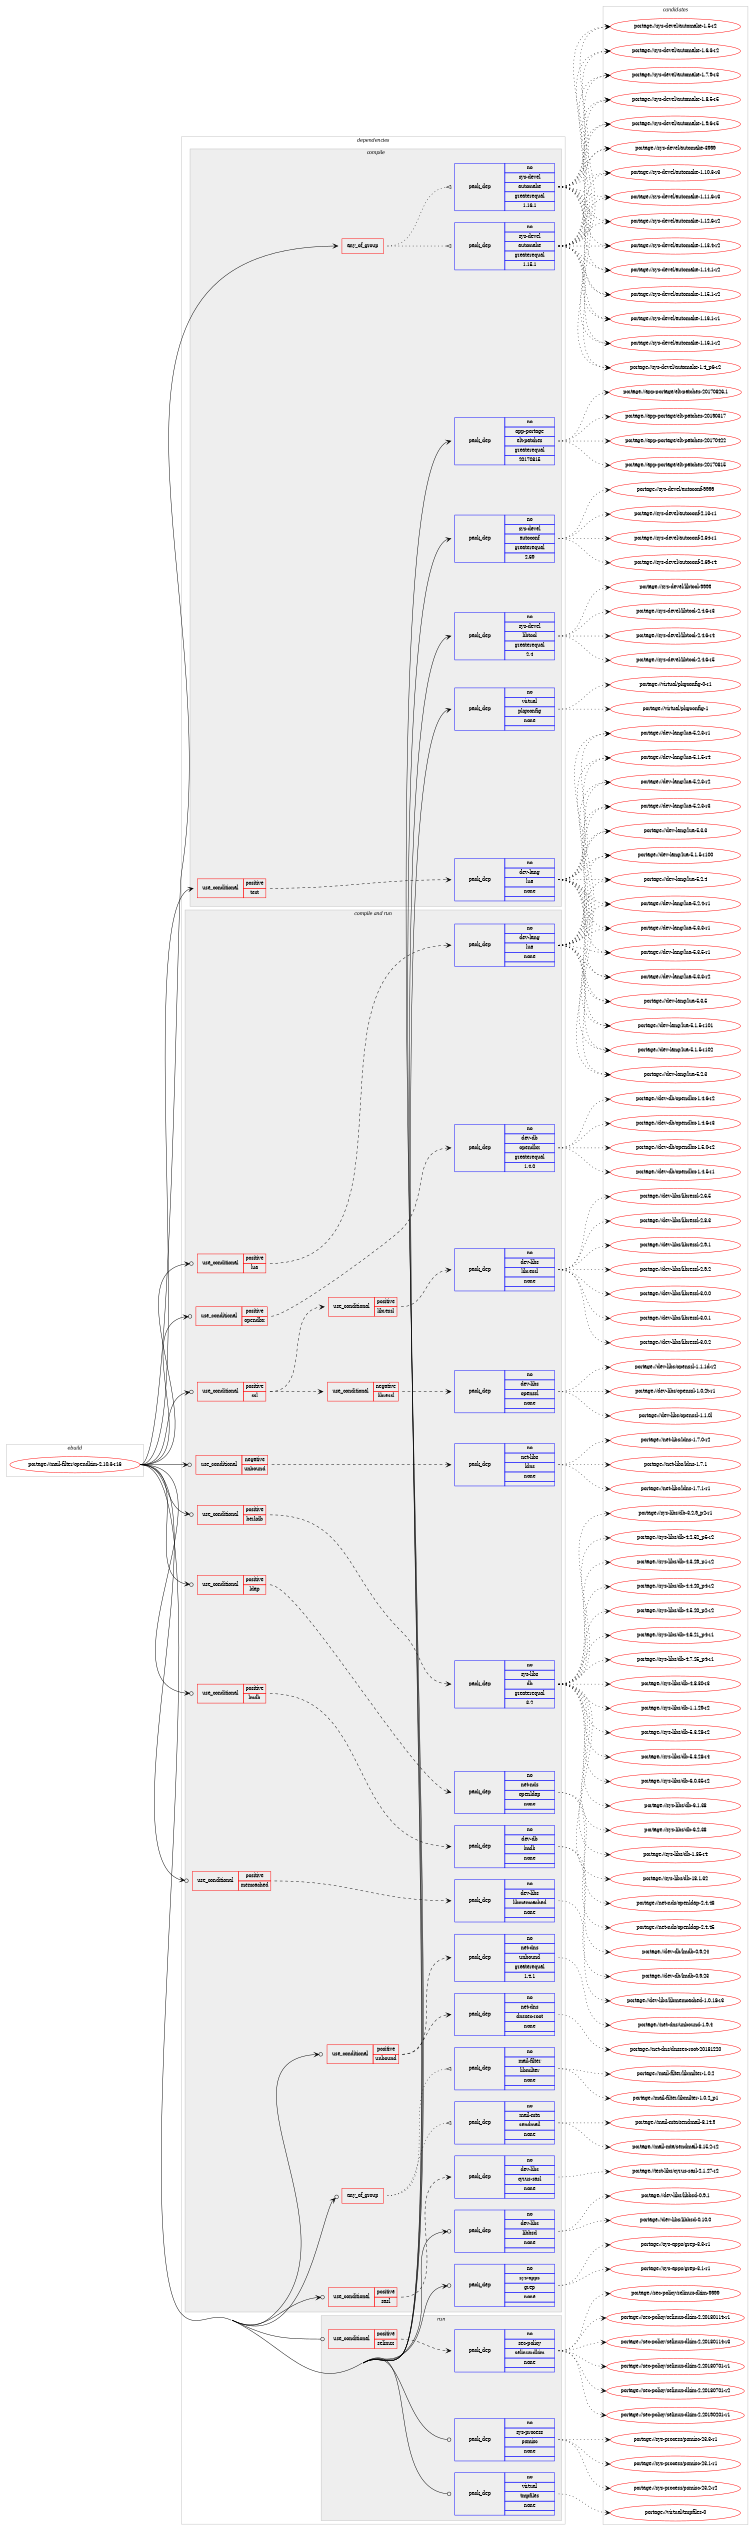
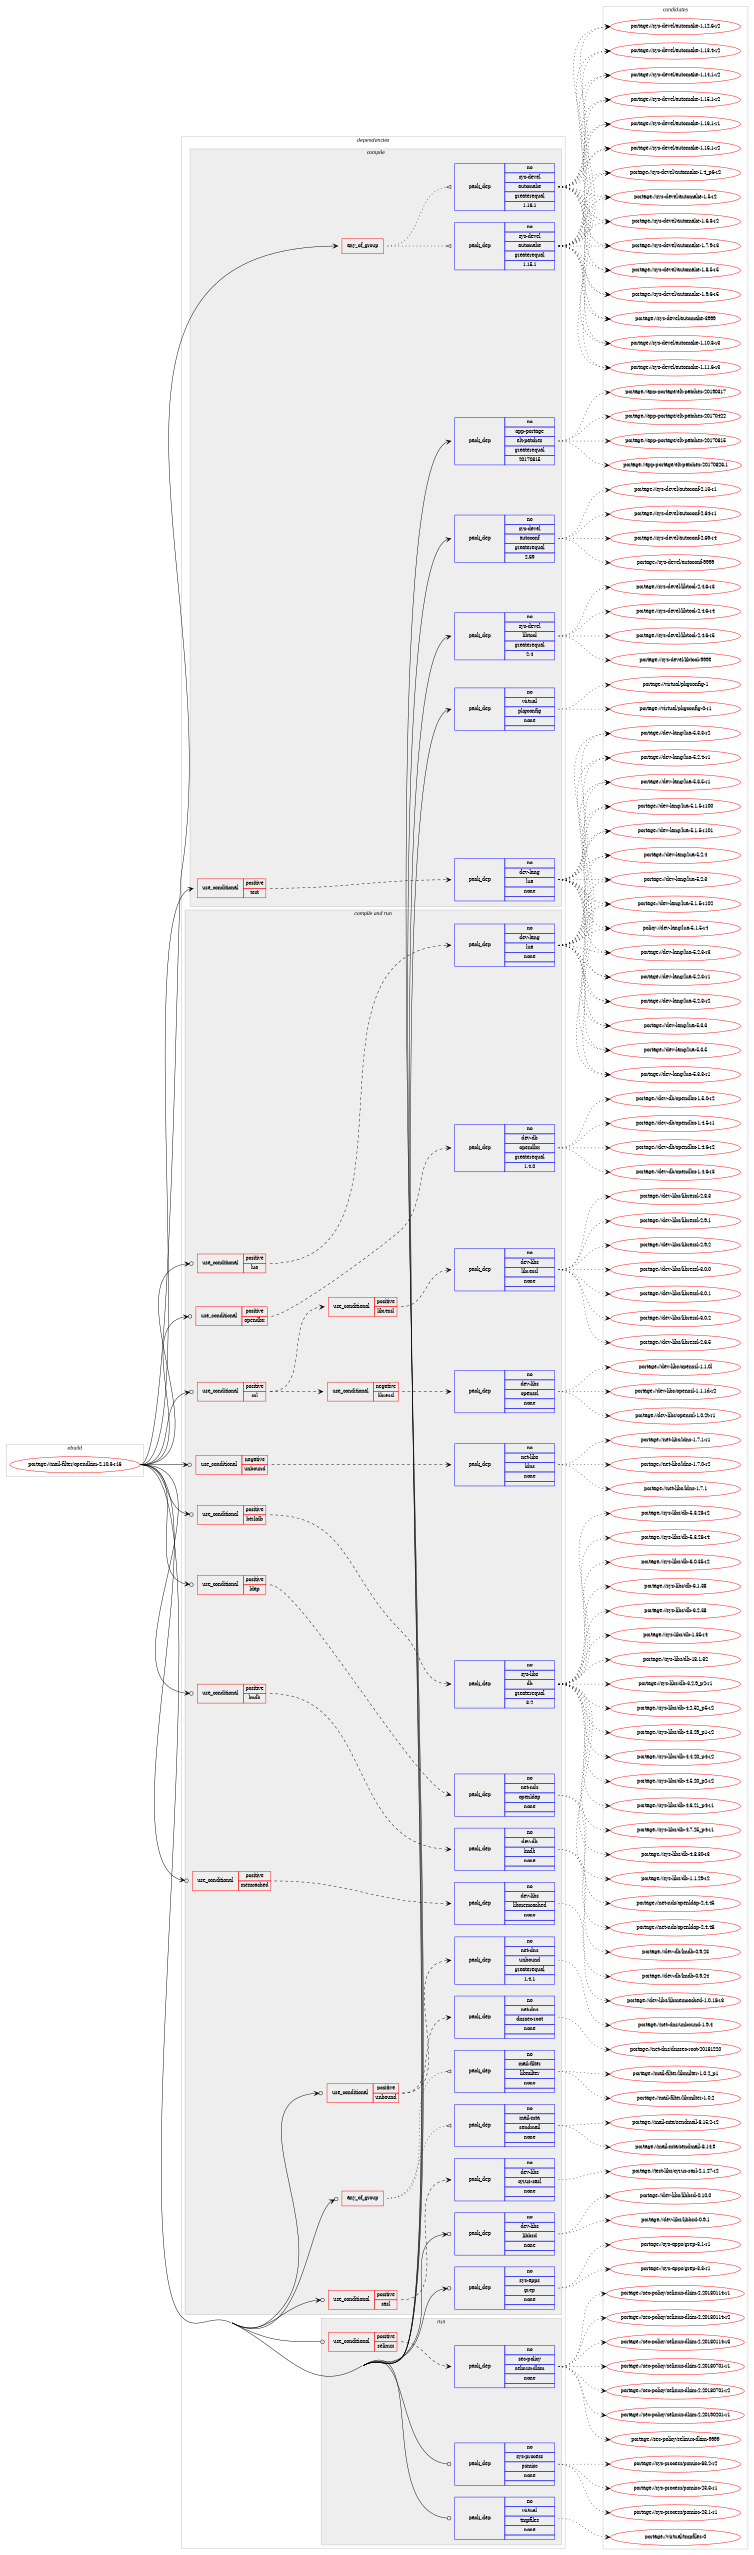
(676, 758) -> (676, 929)
none -> (676, 2318)
(676, 2489) -> (676, 2464)
